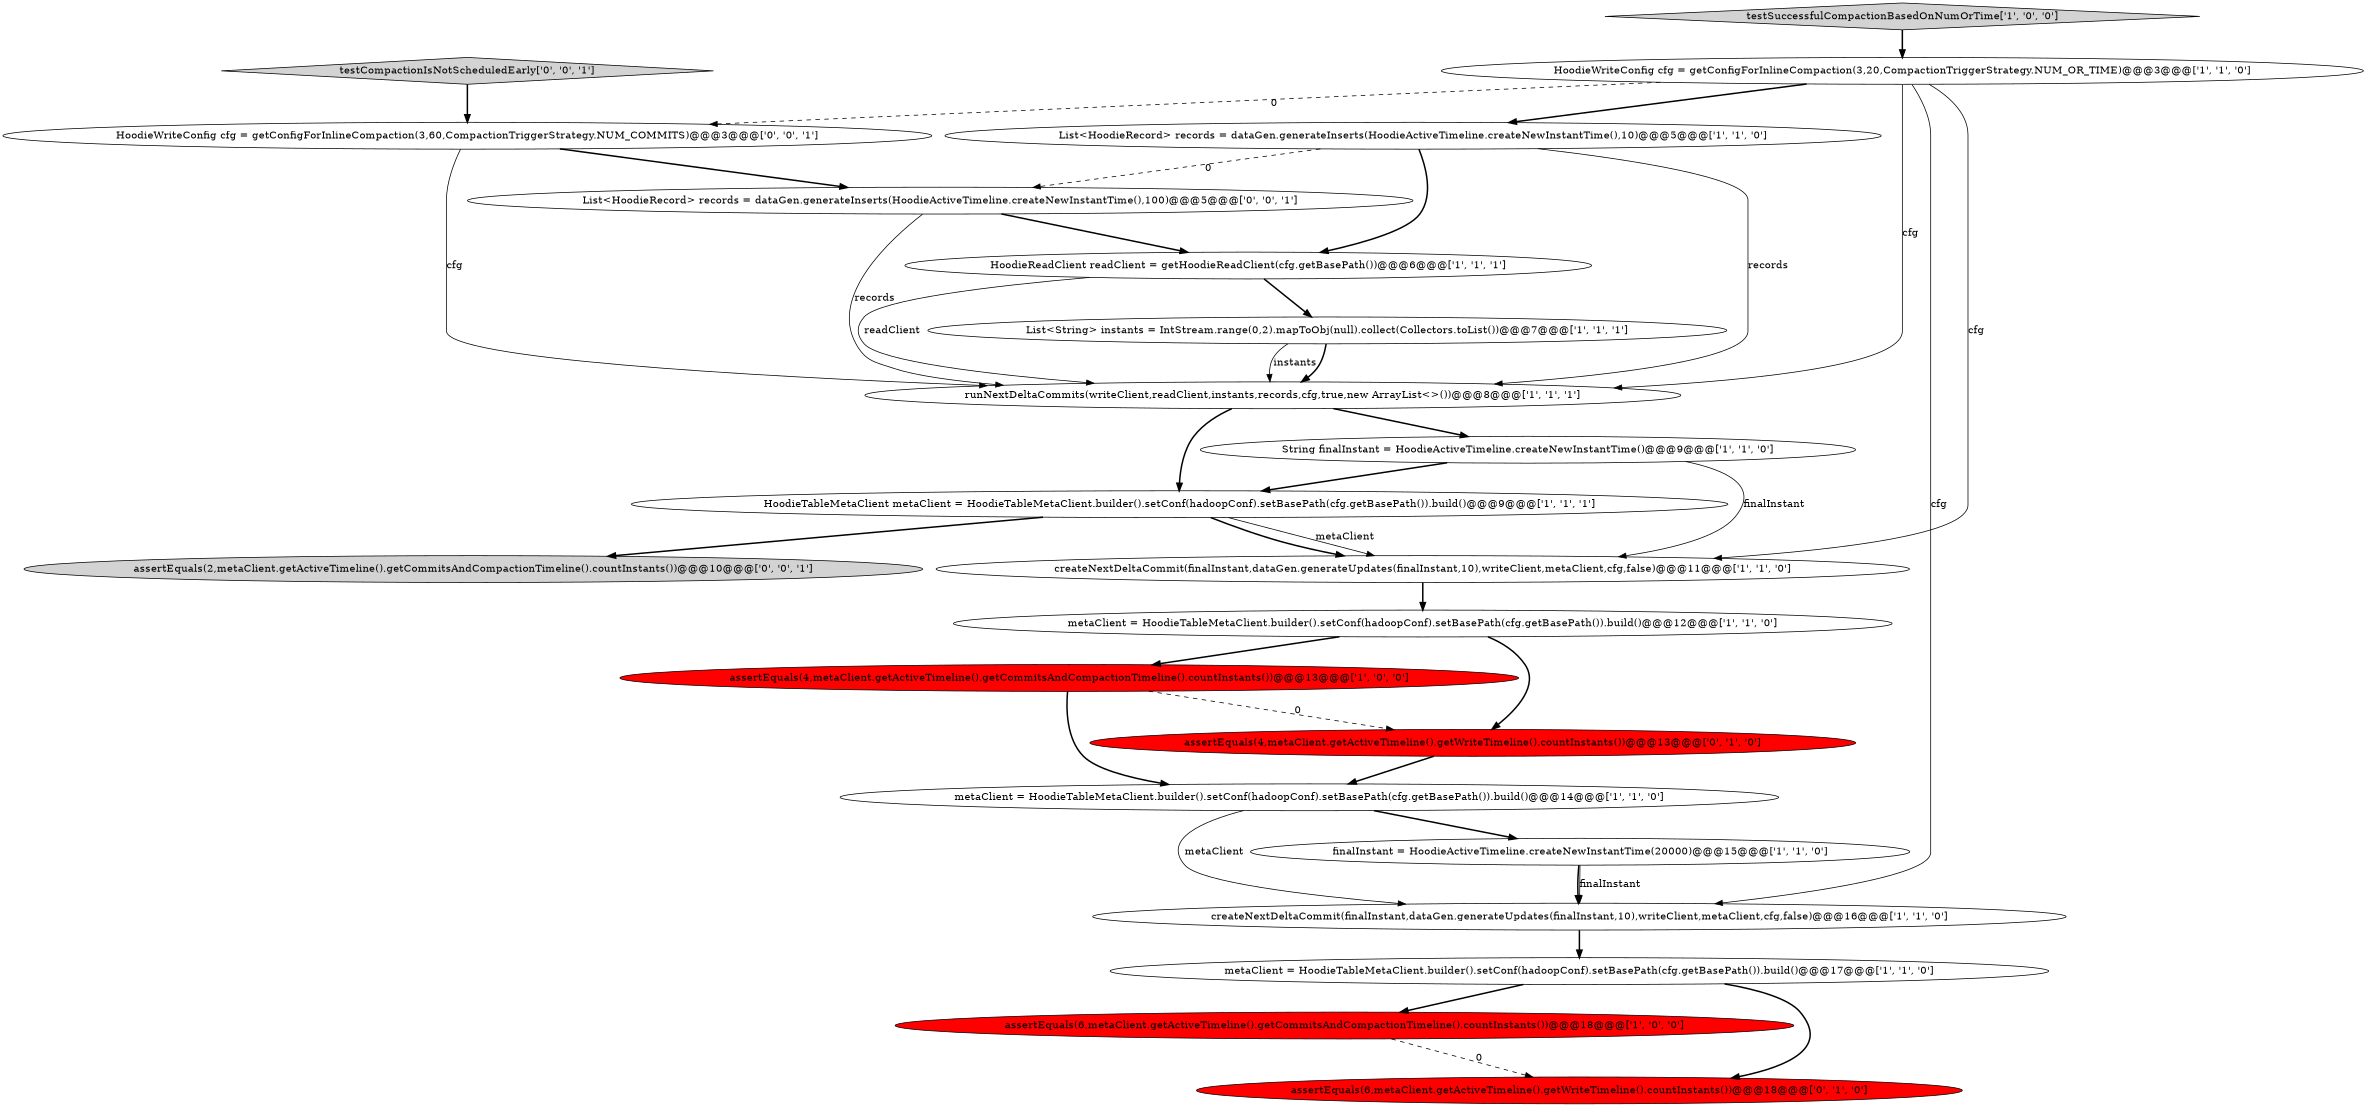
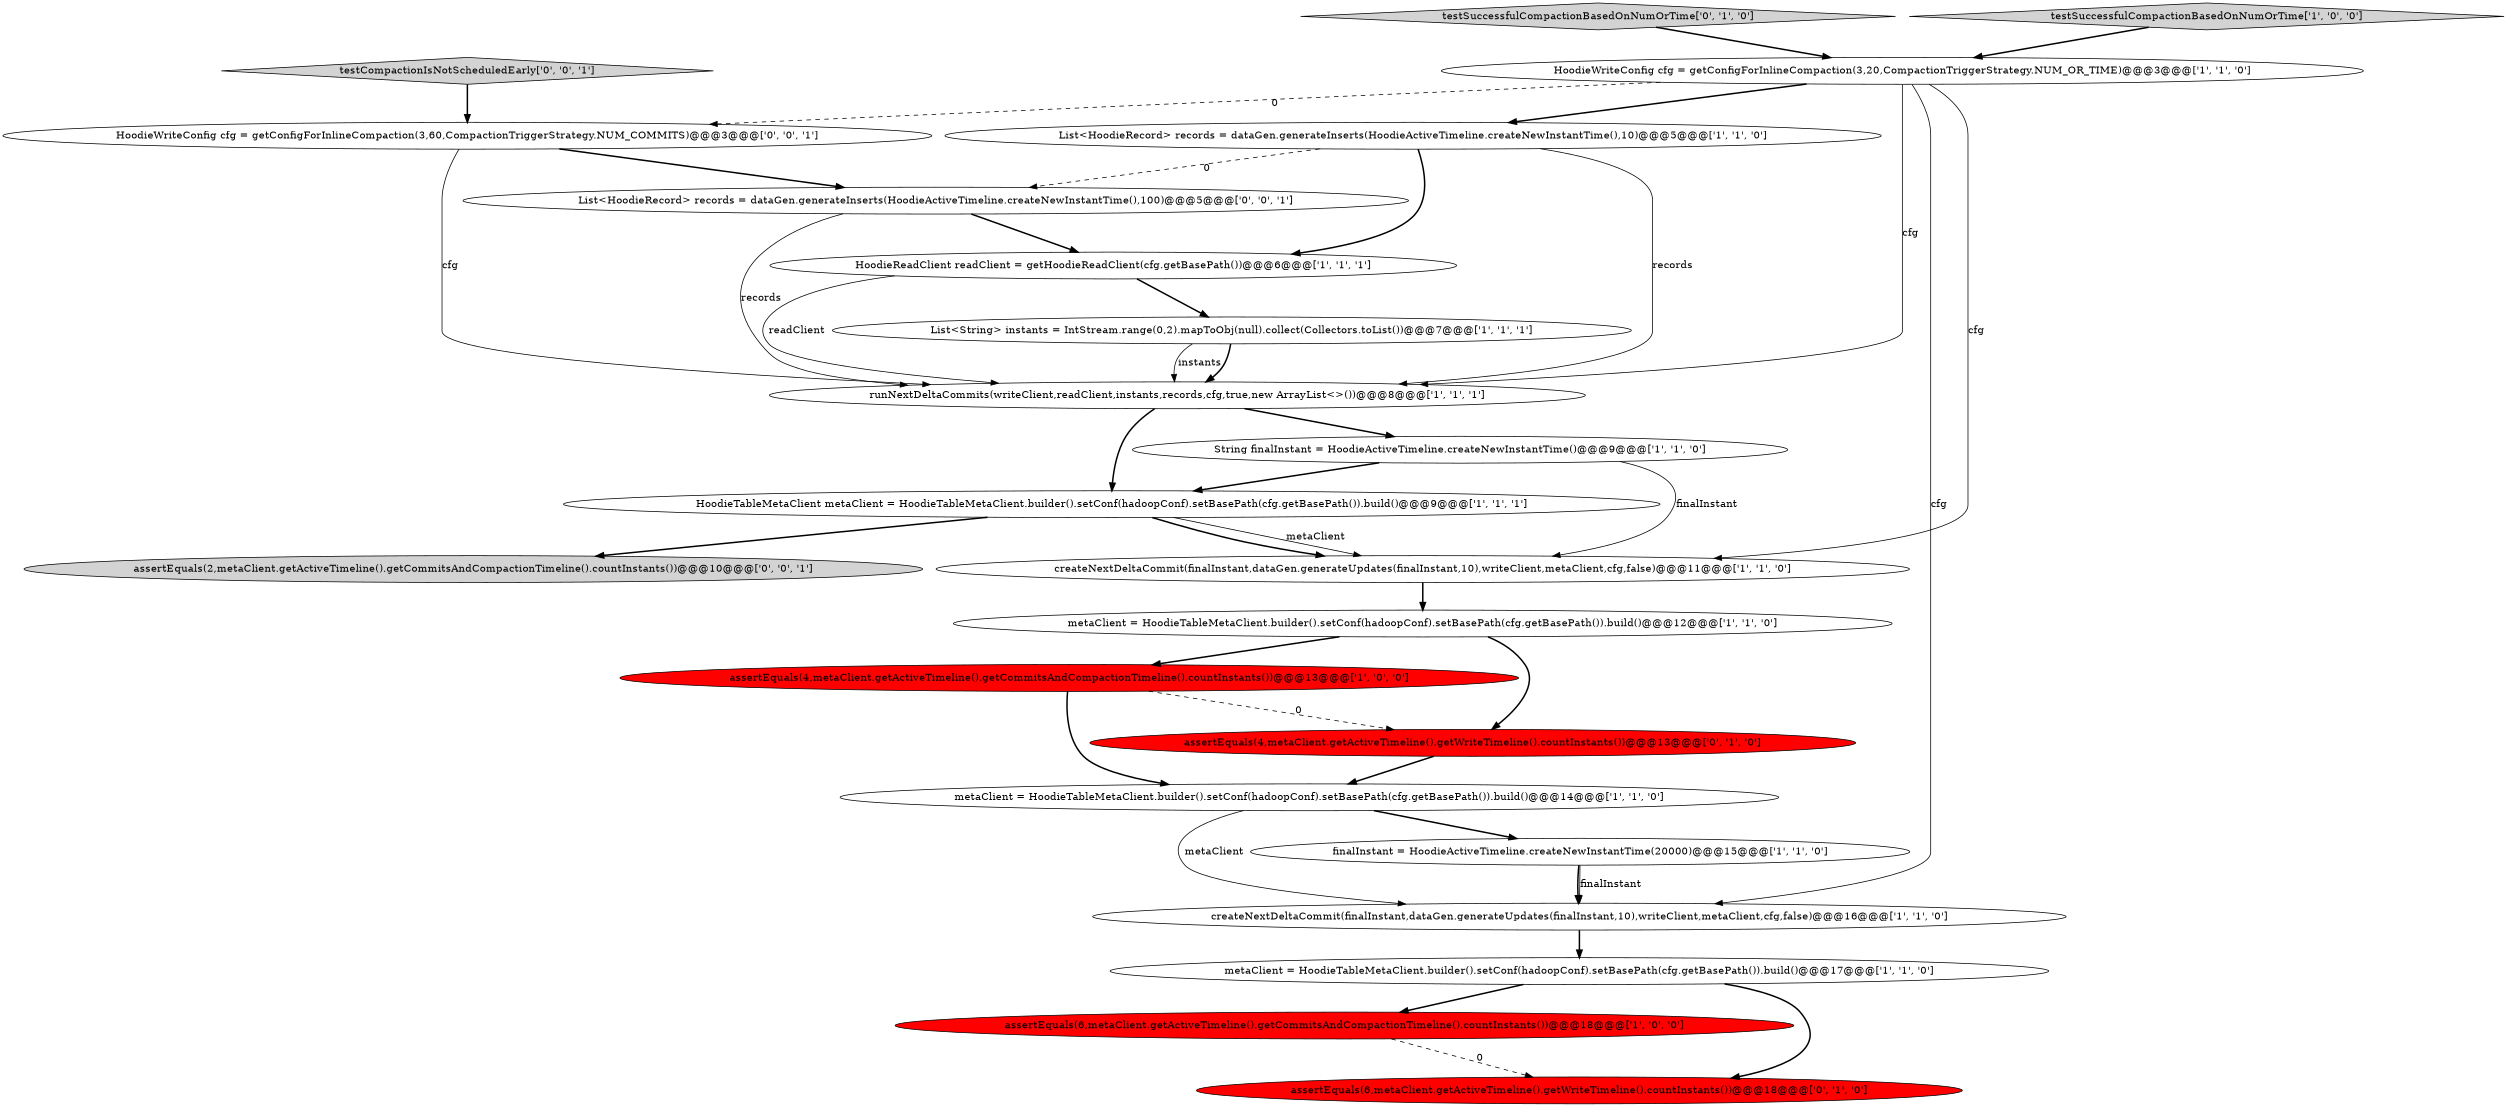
none -> (1598, 16)
